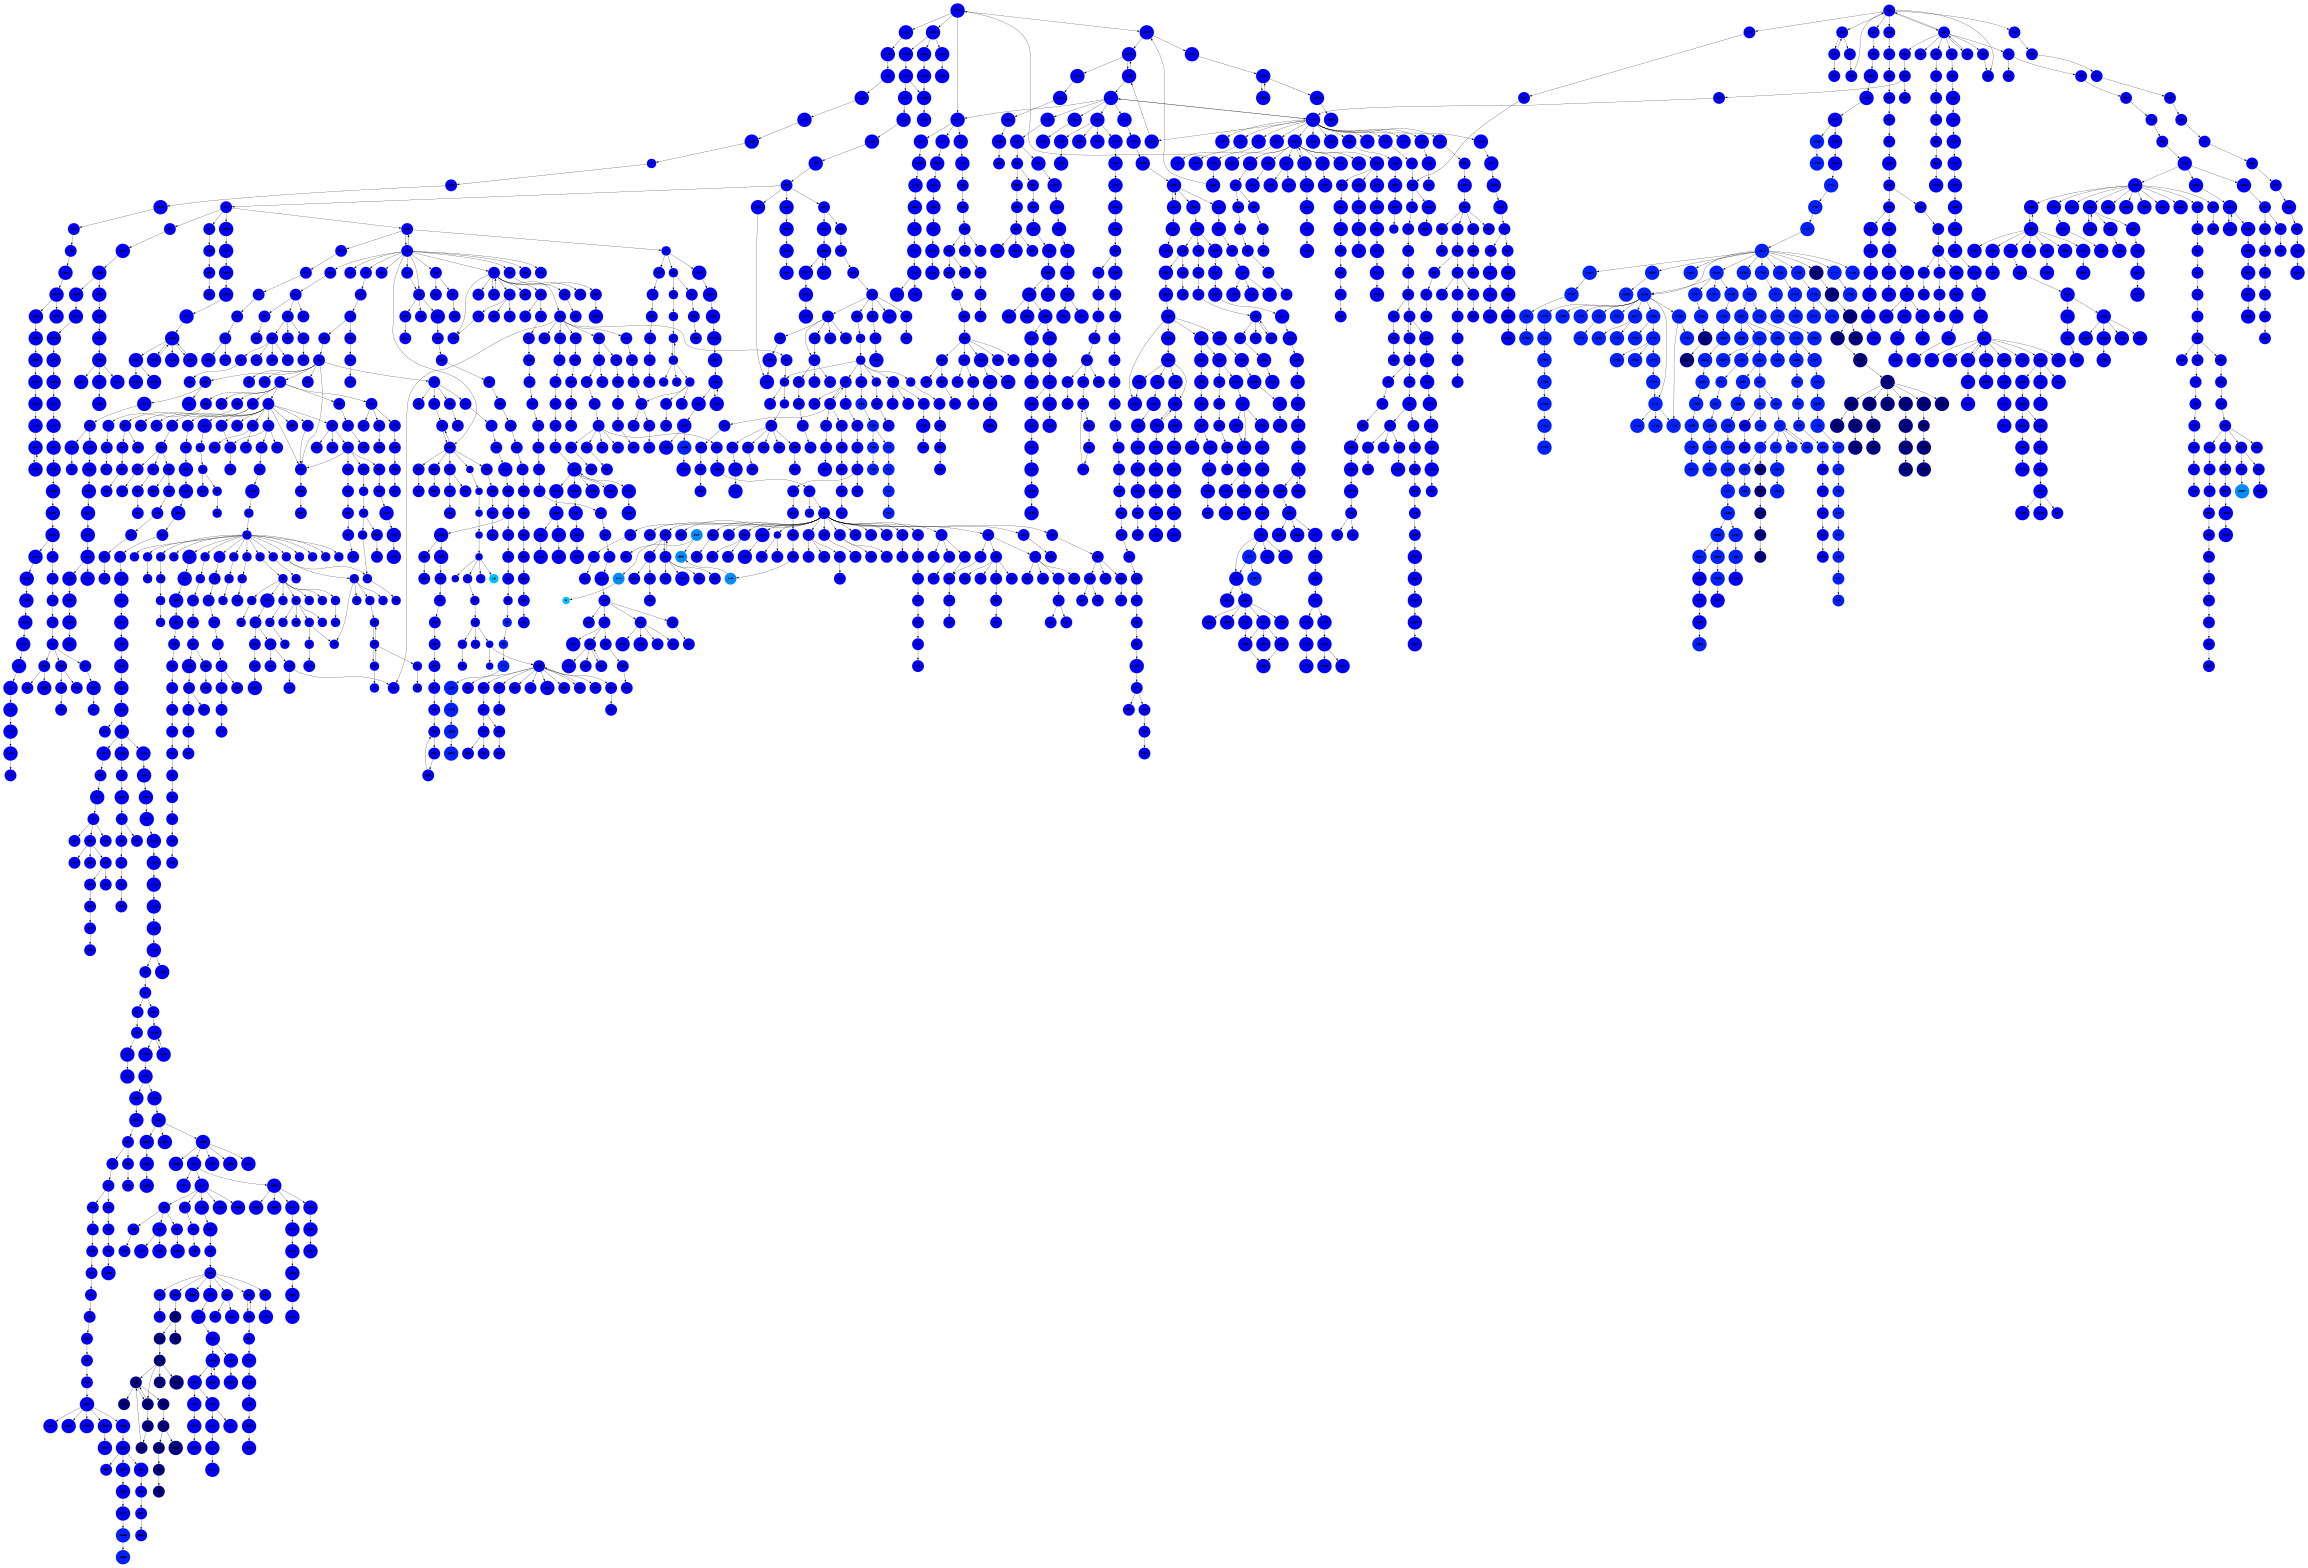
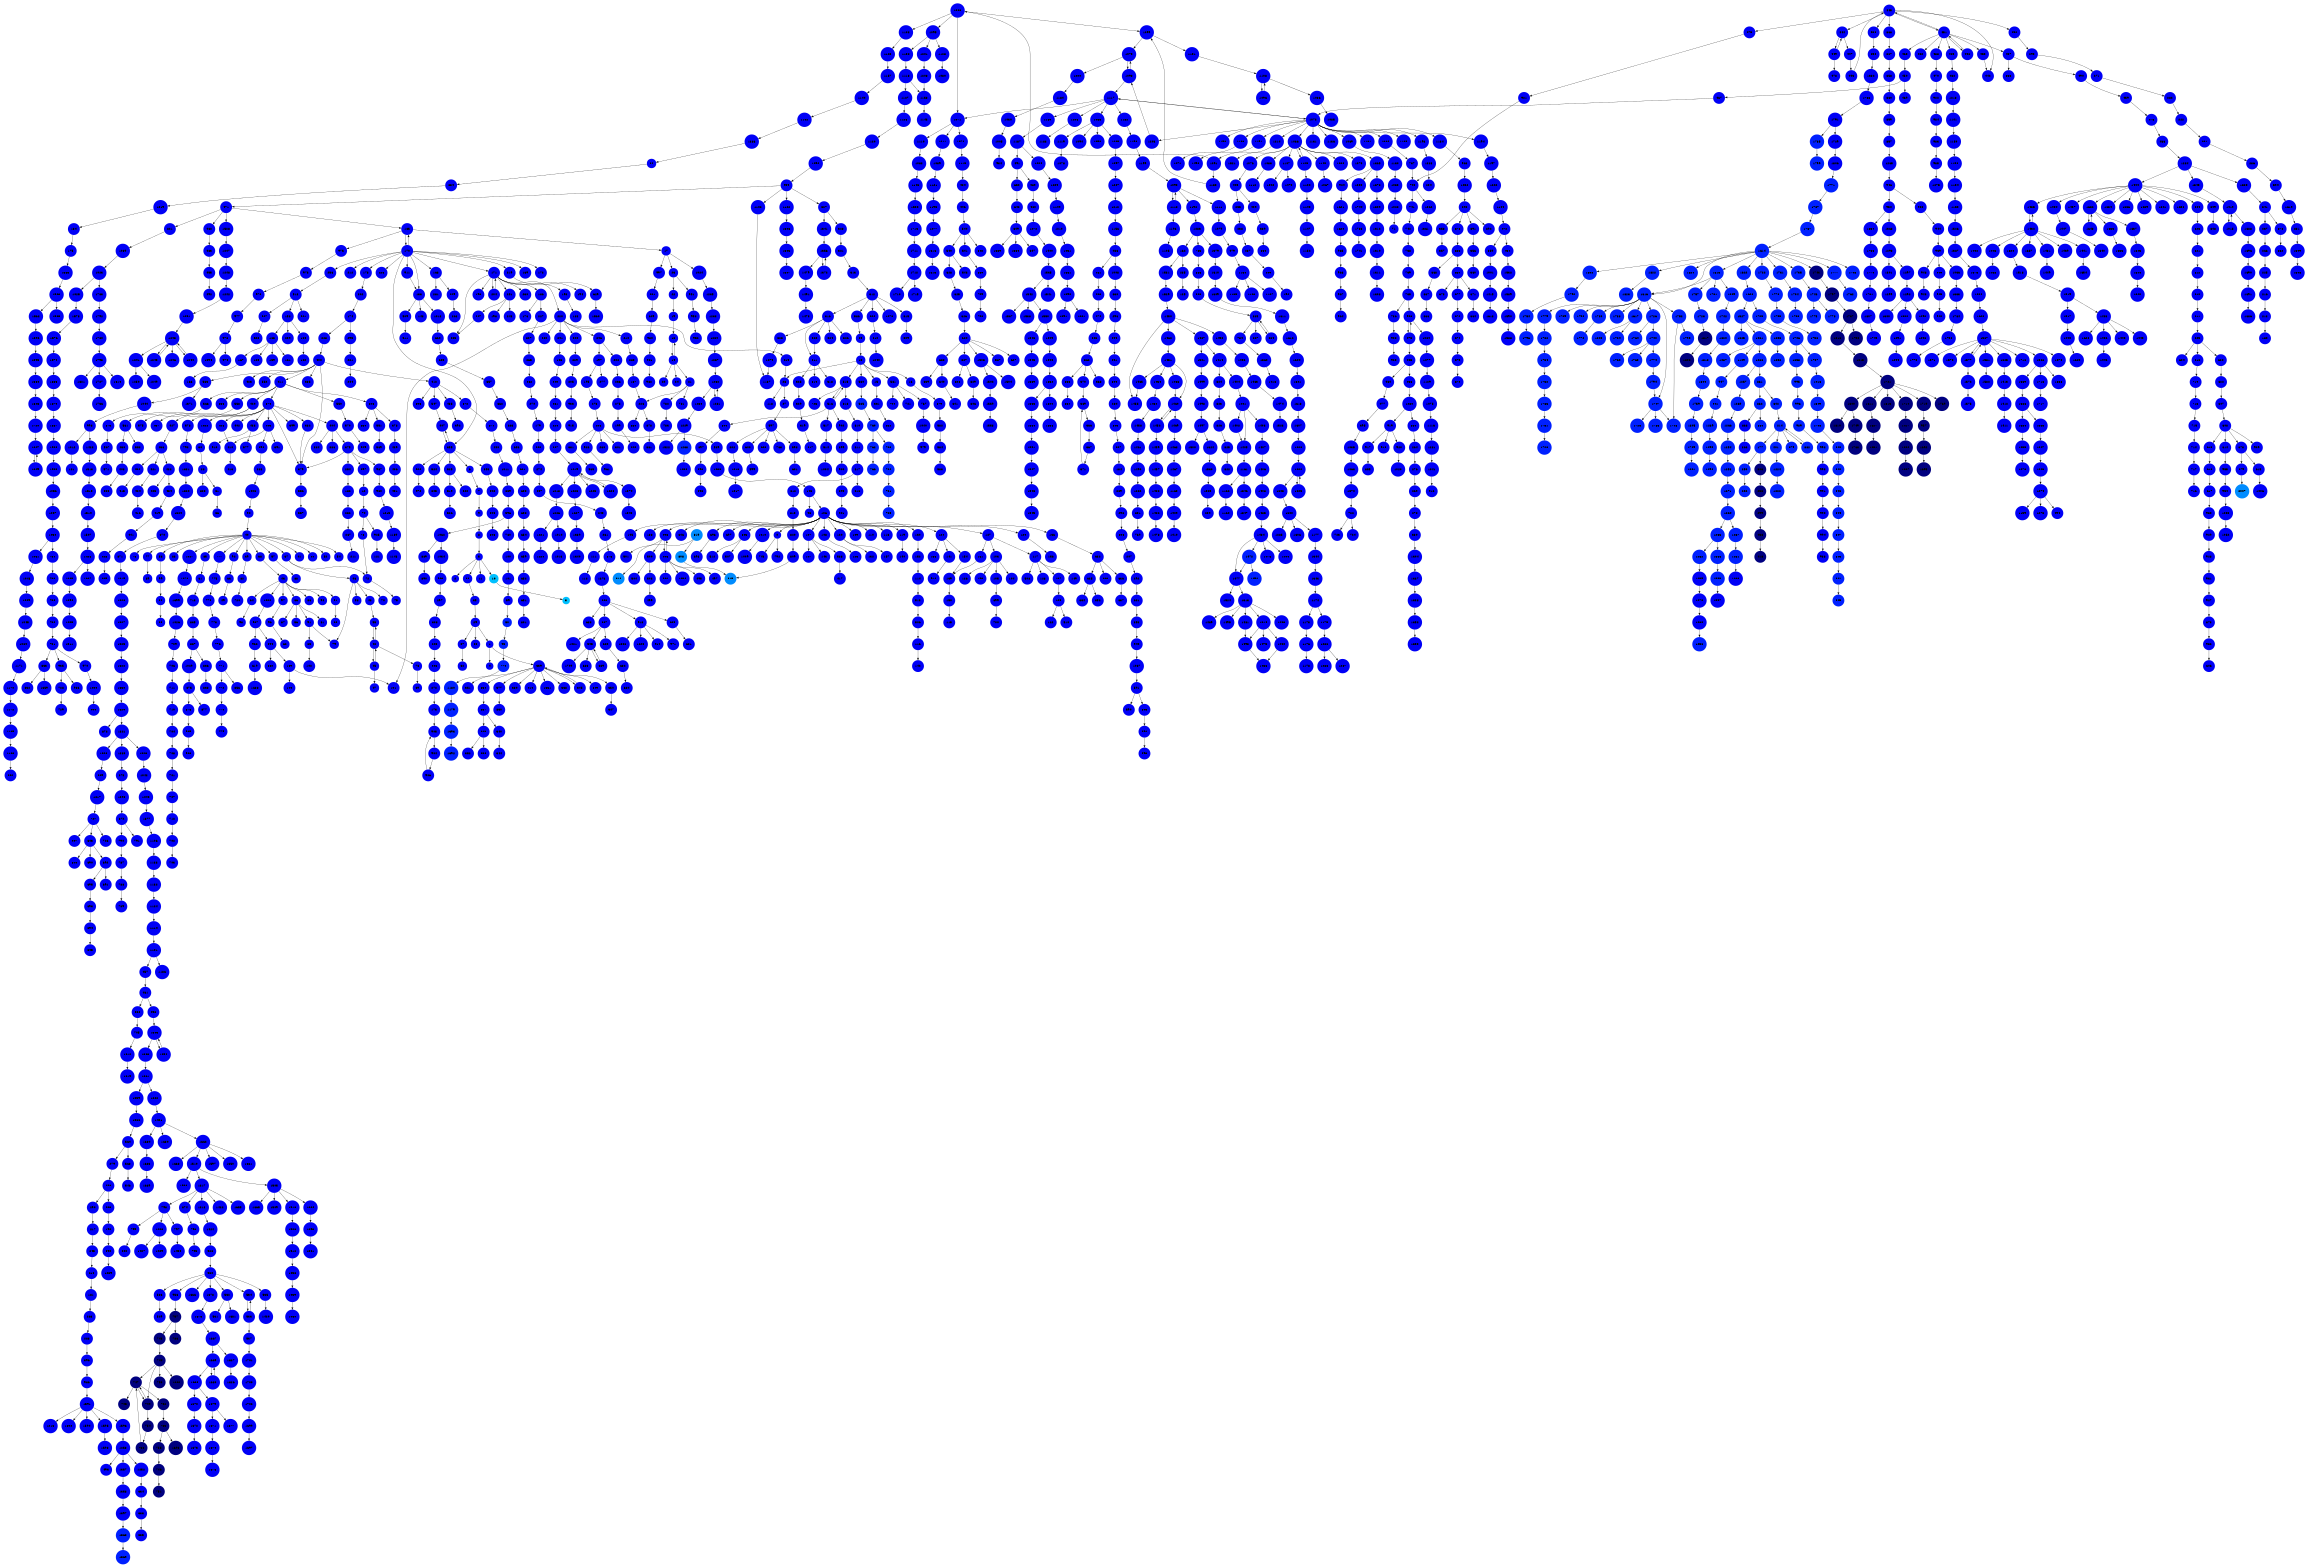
(708, 568) -> (704, 568)
(594, 593) -> (528, 592)
